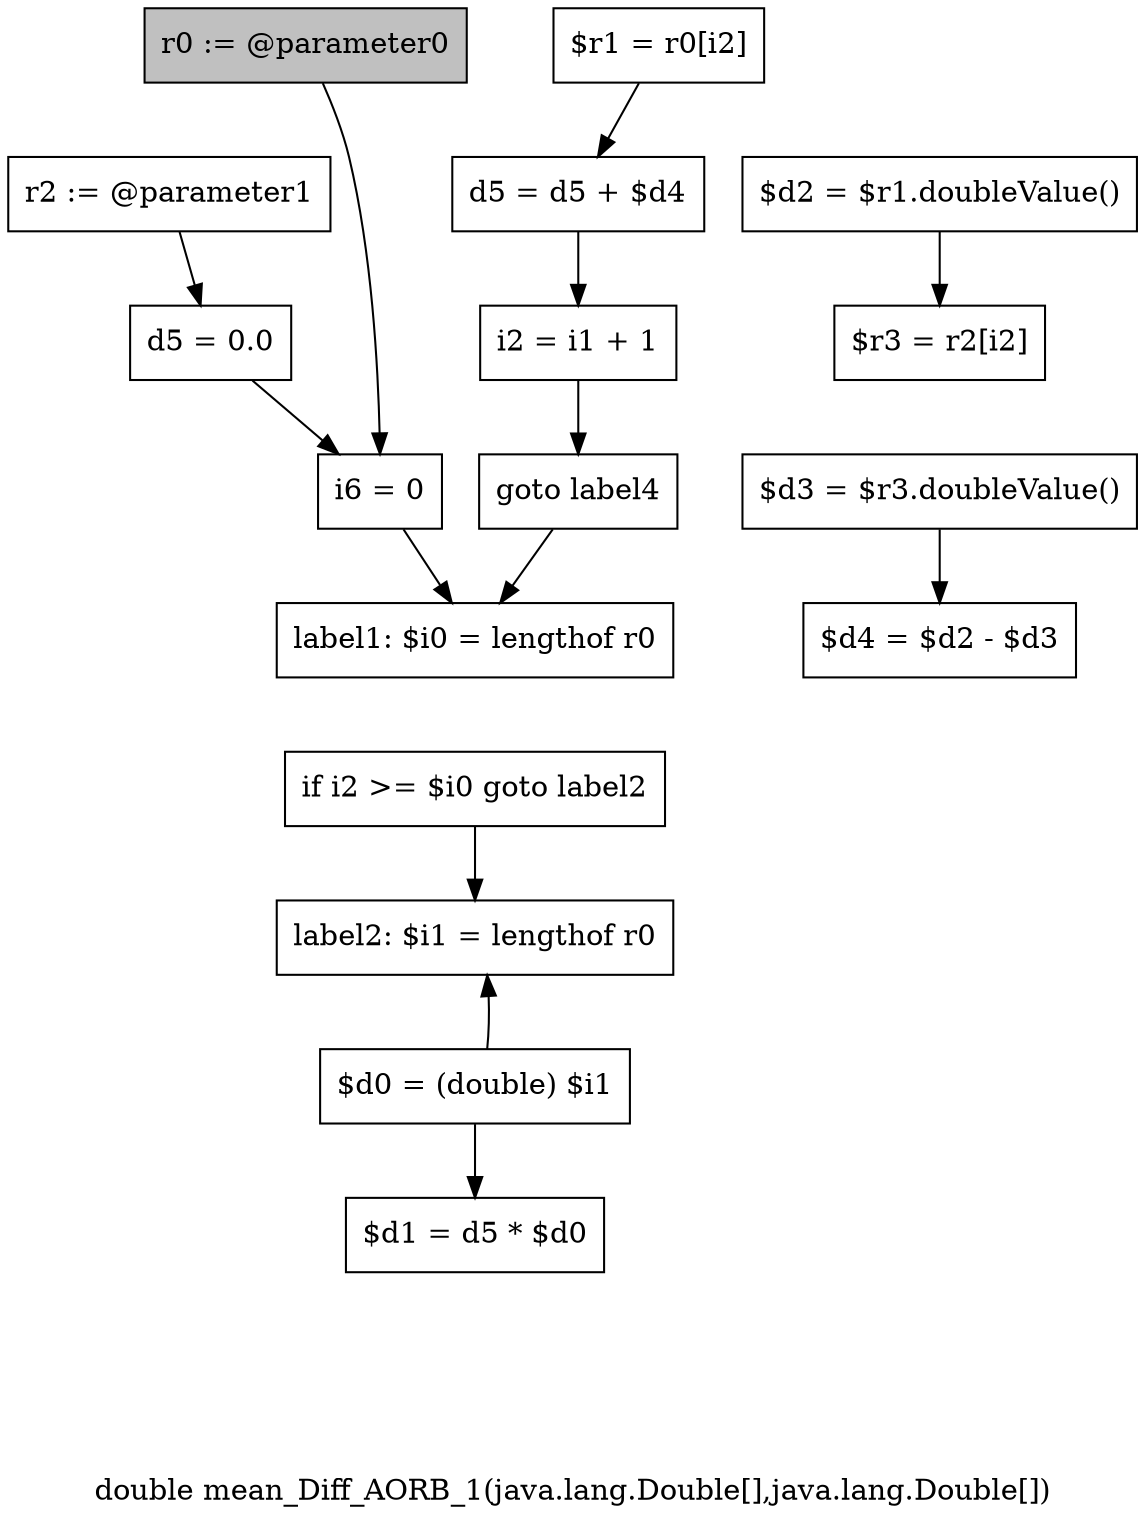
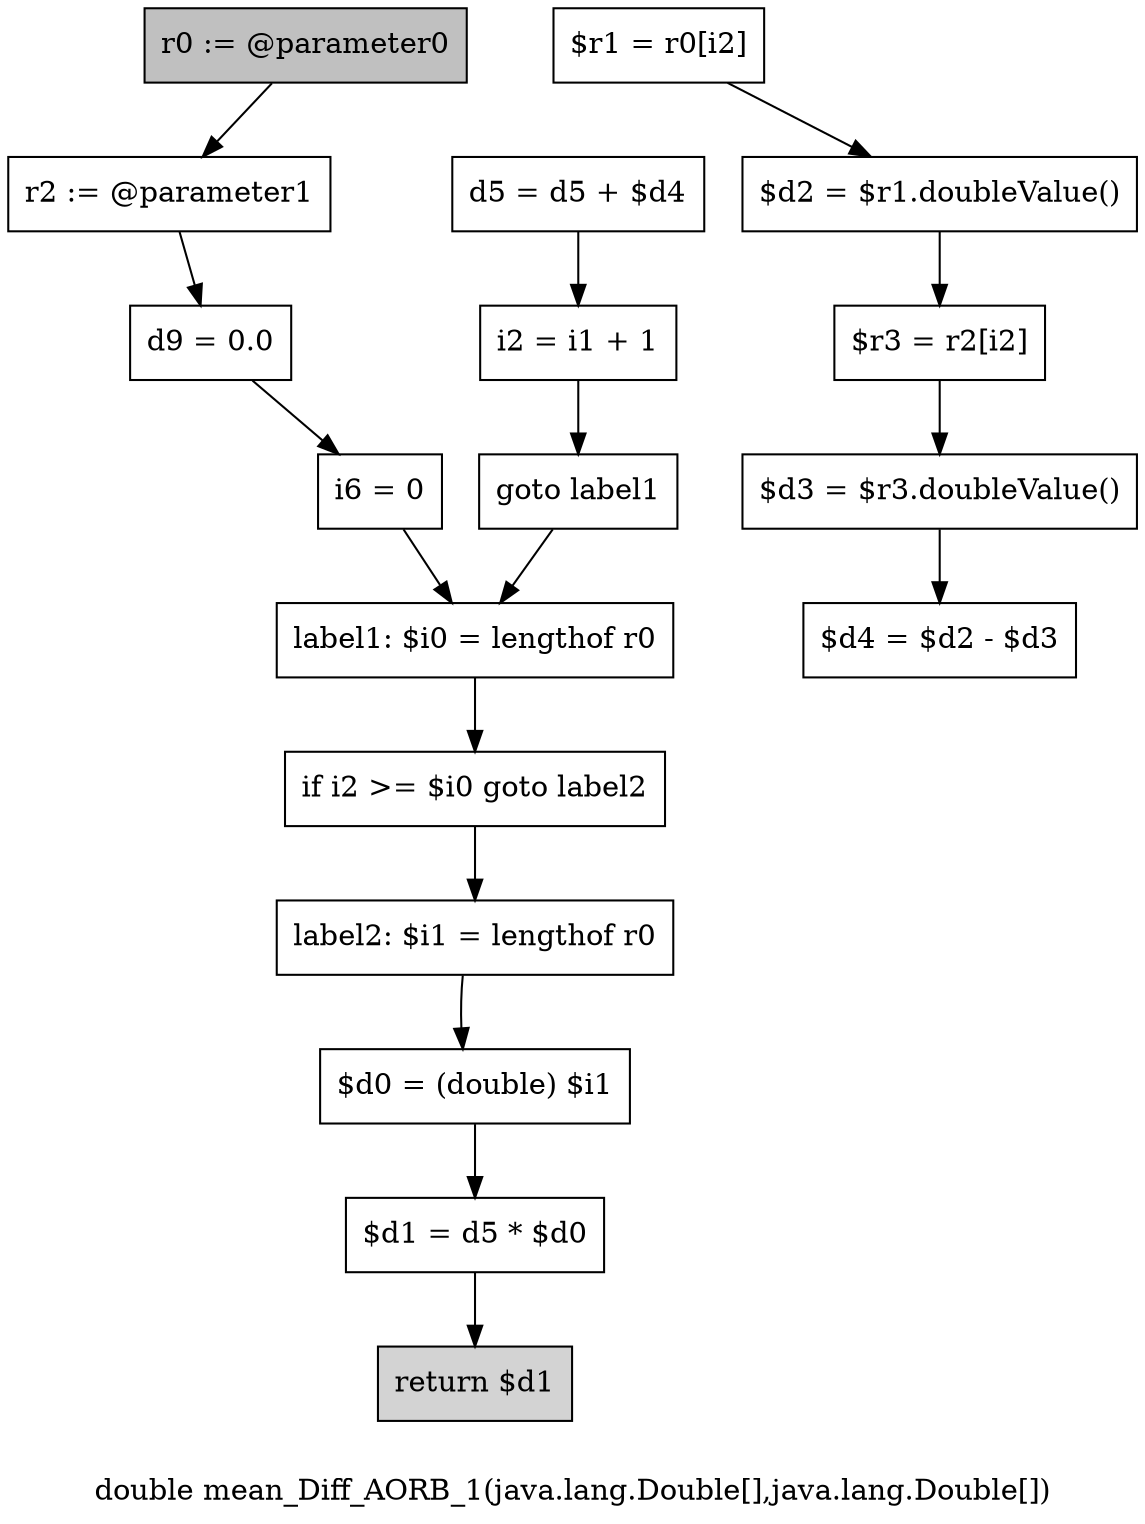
(624, 111) -> (790, 115)
(367, 255) -> (245, 112)
(211, 343) -> (211, 343)
none -> (940, 407)
(578, 492) -> (578, 492)
none -> (475, 704)
(489, 1023) -> (461, 1002)
none -> (475, 1384)
